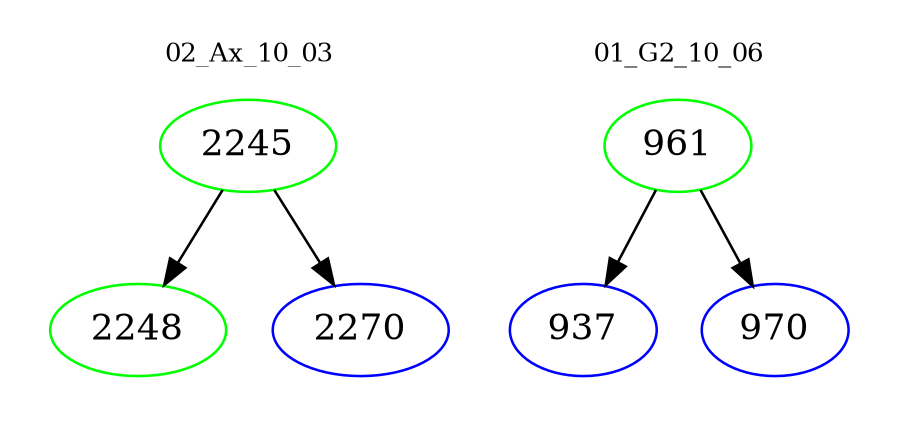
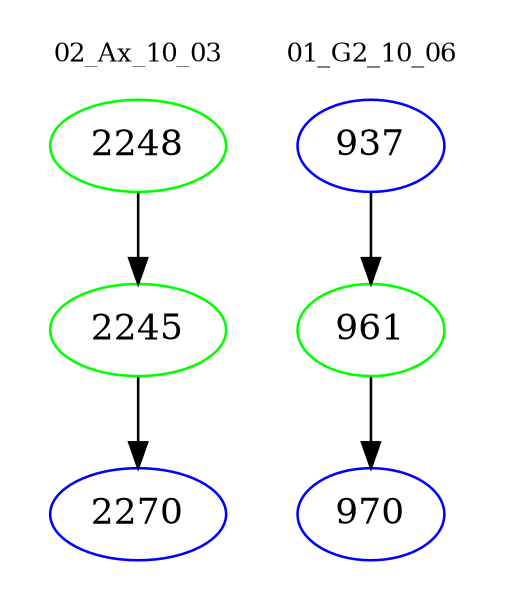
(200, 226) -> (138, 225)
(637, 226) -> (371, 225)
